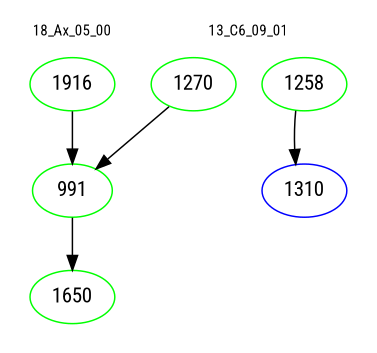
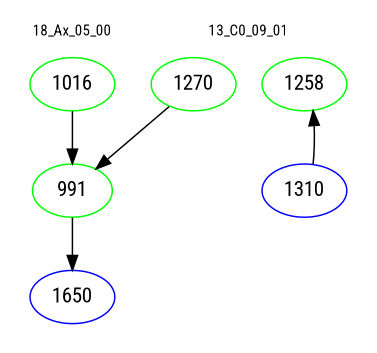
(249, 32) -> (249, 32)
(72, 84) -> (72, 84)
(295, 130) -> (314, 145)
(72, 297) -> (72, 297)
